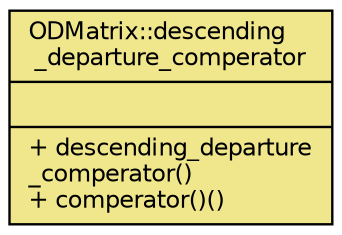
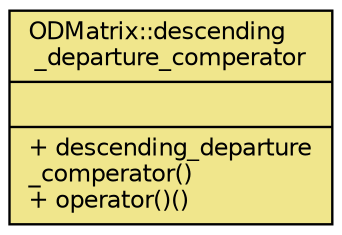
(127, 201) -> (109, 201)
